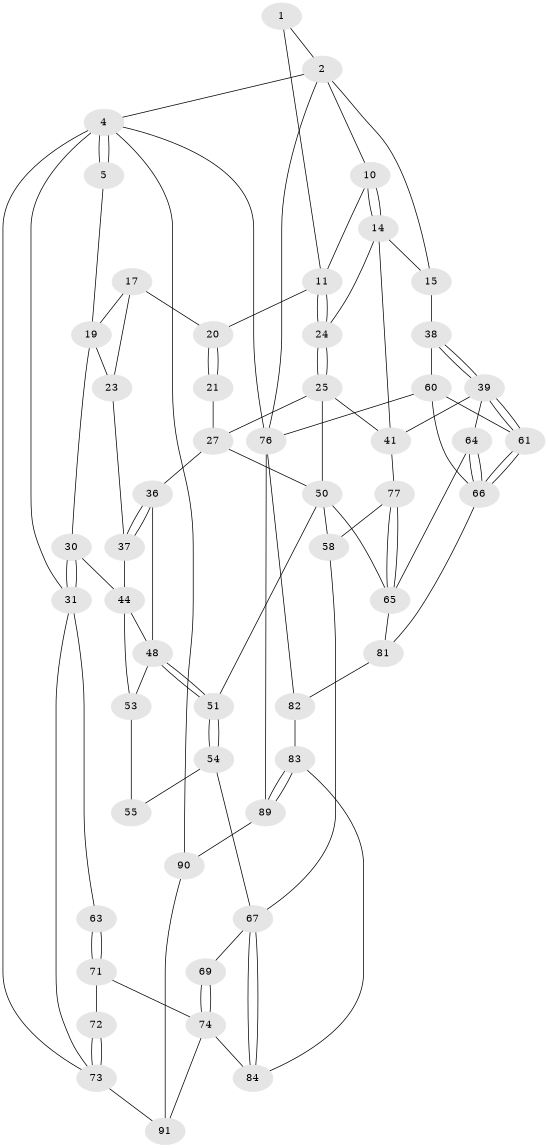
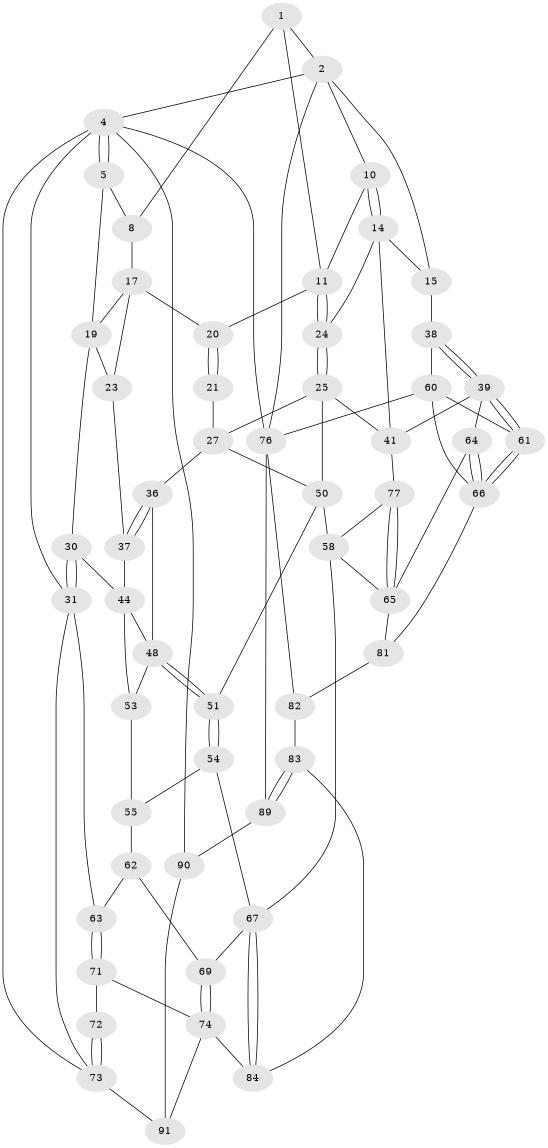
none -> (132, 229)
(362, 544) -> (360, 574)
none -> (131, 866)
